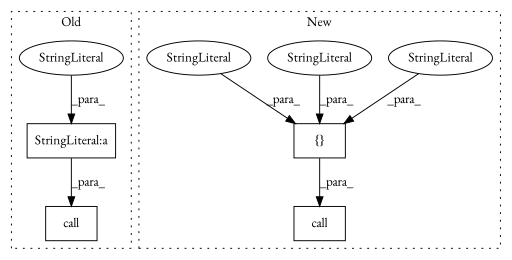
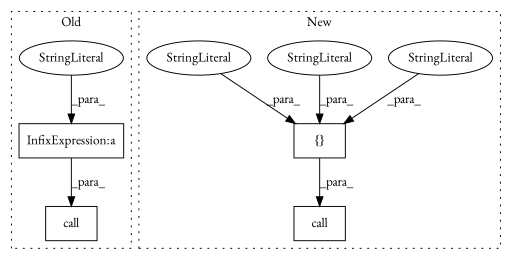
(71, 141) -> (71, 141)
